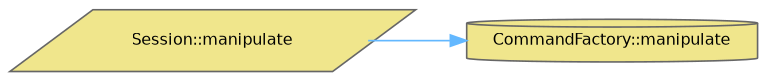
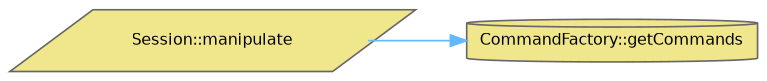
(612, 41) -> (612, 41)
